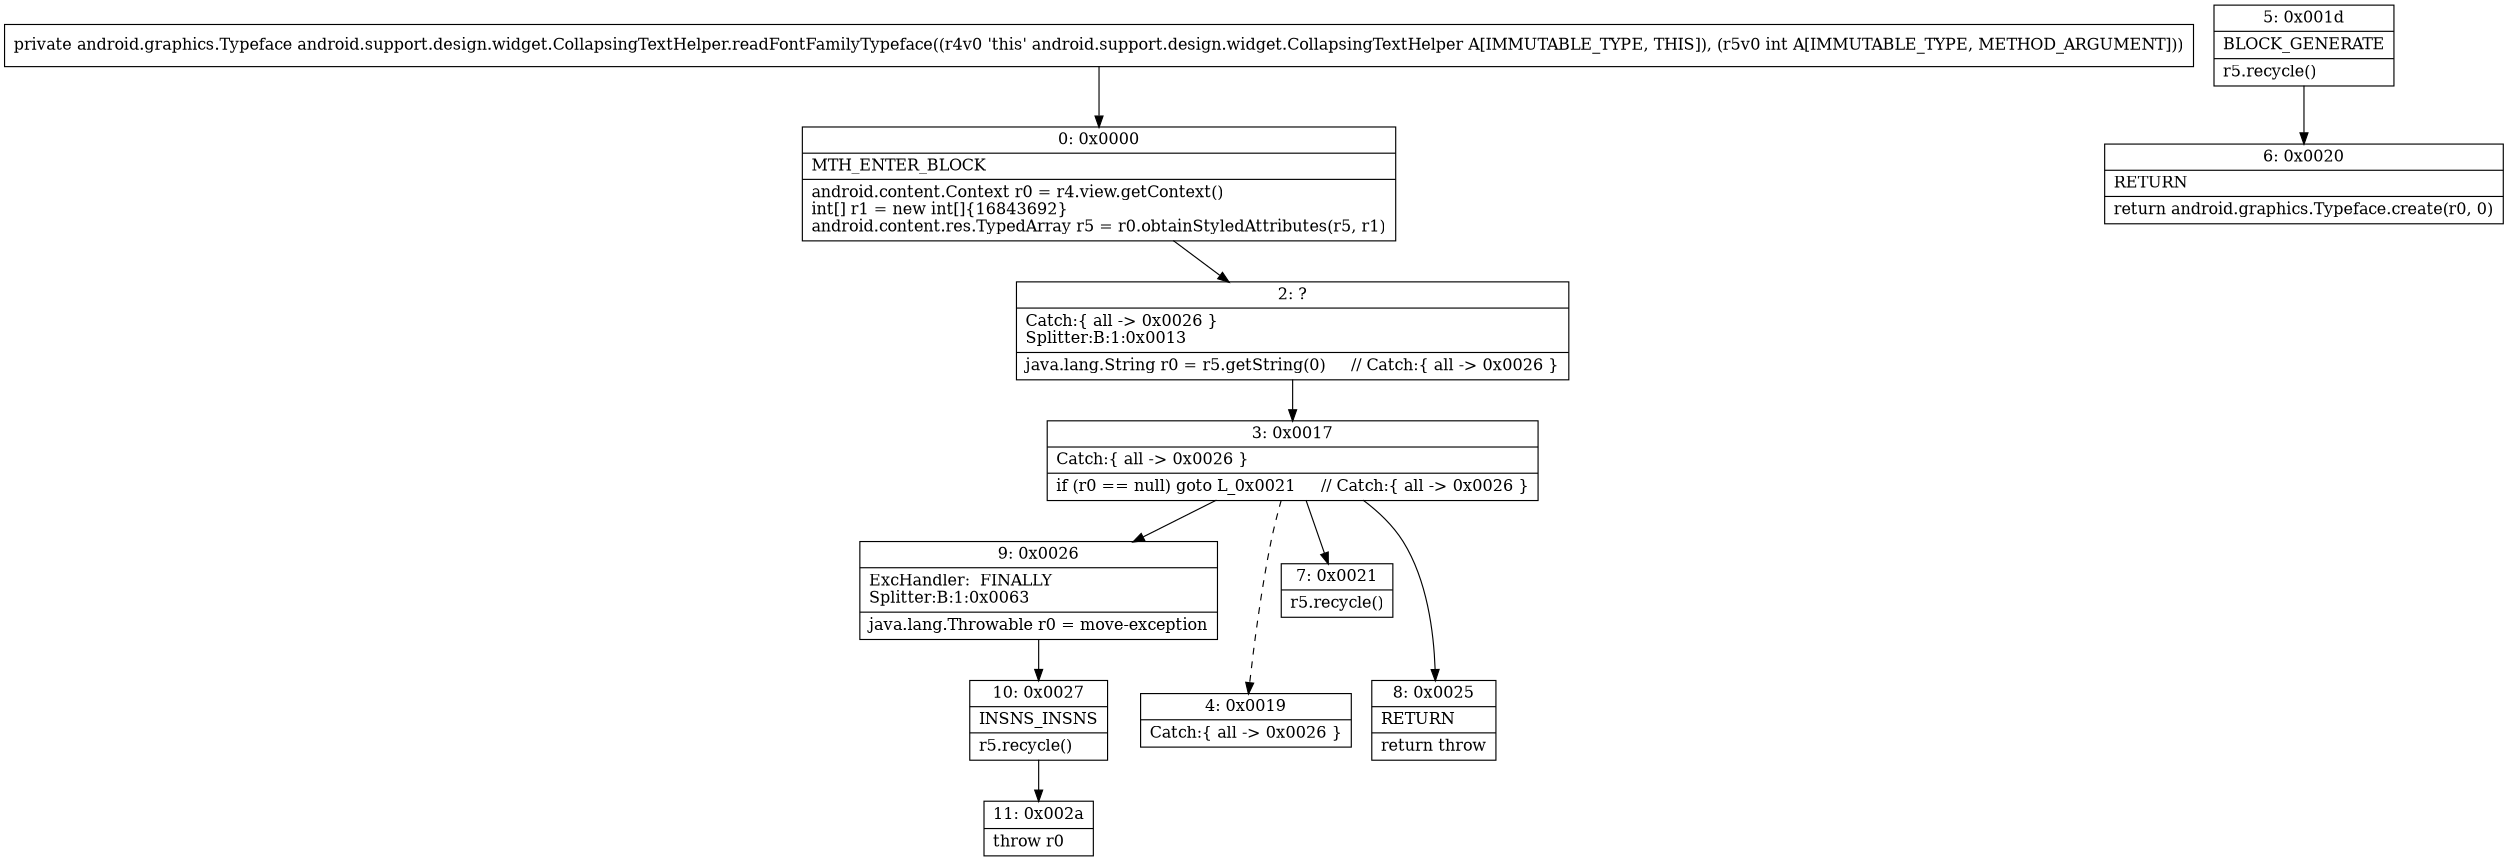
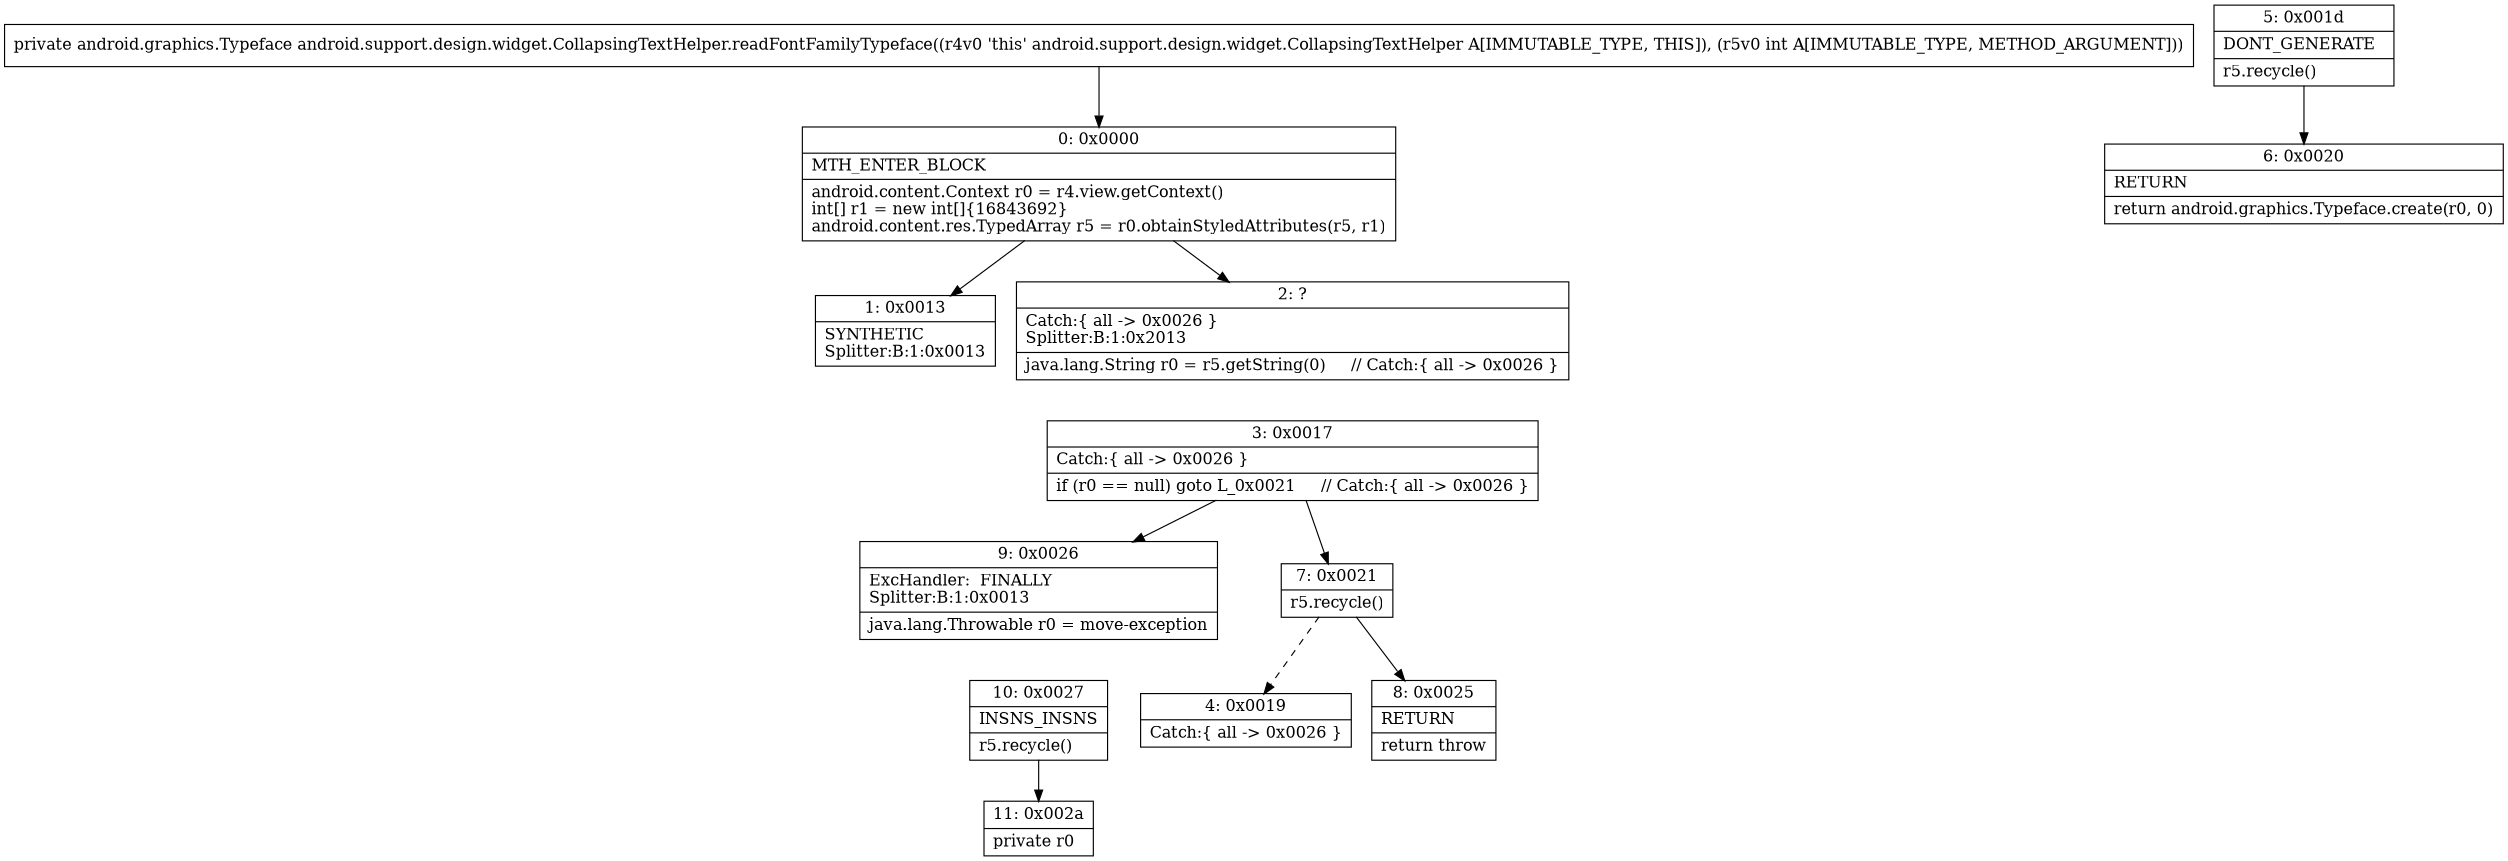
(2304, 44) -> (2299, 44)
none -> (905, 331)
(1106, 338) -> (1106, 338)
(1293, 395) -> none
(1419, 575) -> (1377, 644)
(1262, 591) -> (1295, 651)
(950, 598) -> (950, 598)
(1039, 654) -> none
(1029, 842) -> (1034, 842)
